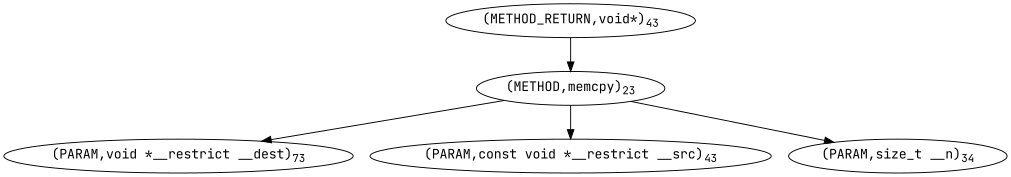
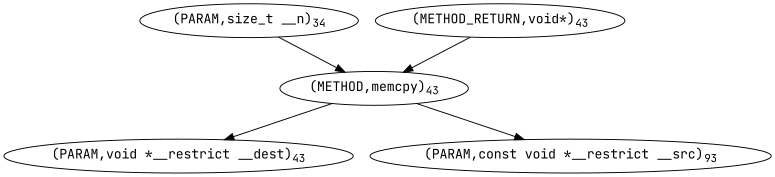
(629, 87) -> (432, 87)
(728, 121) -> (307, 52)
(299, 155) -> (299, 155)
(711, 155) -> (711, 155)
